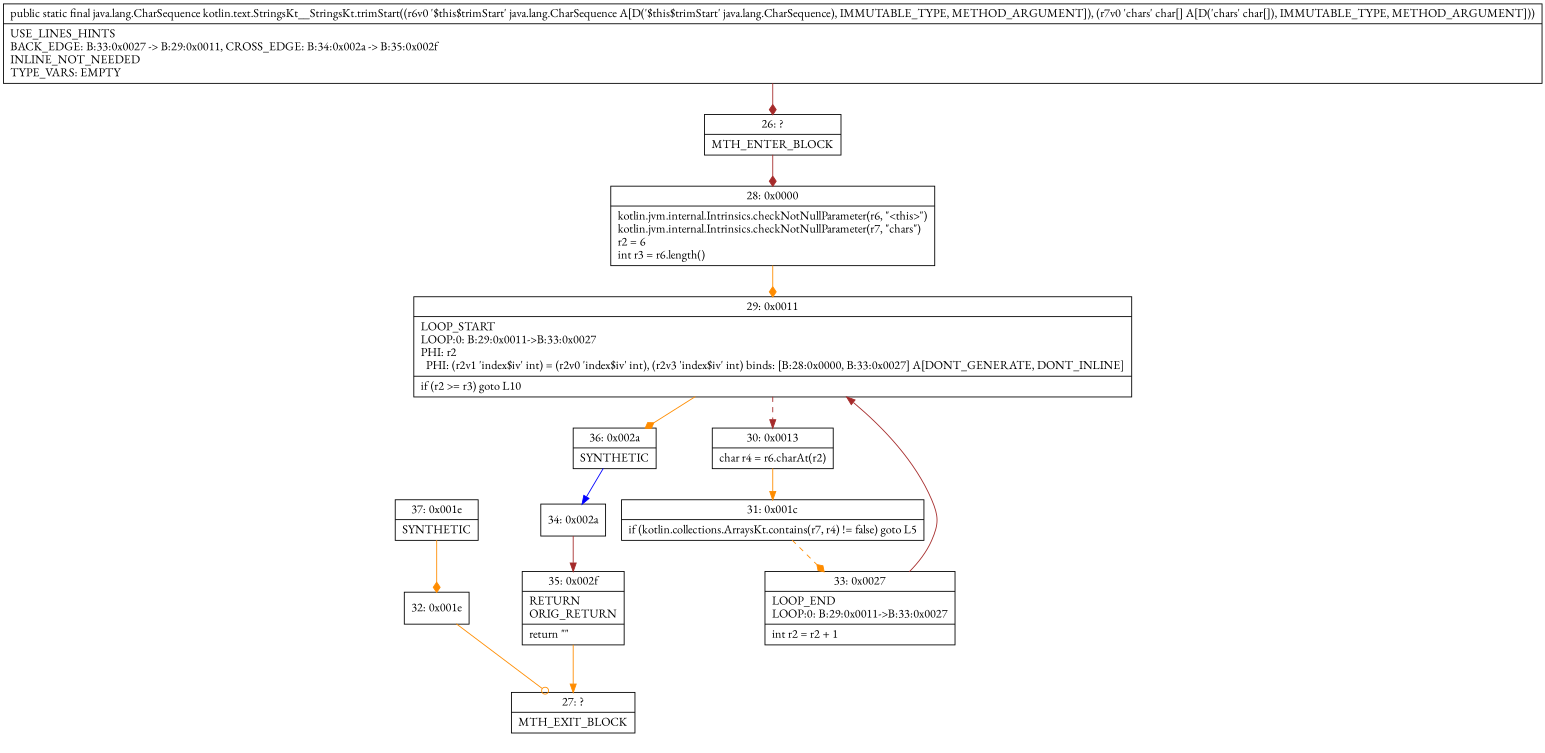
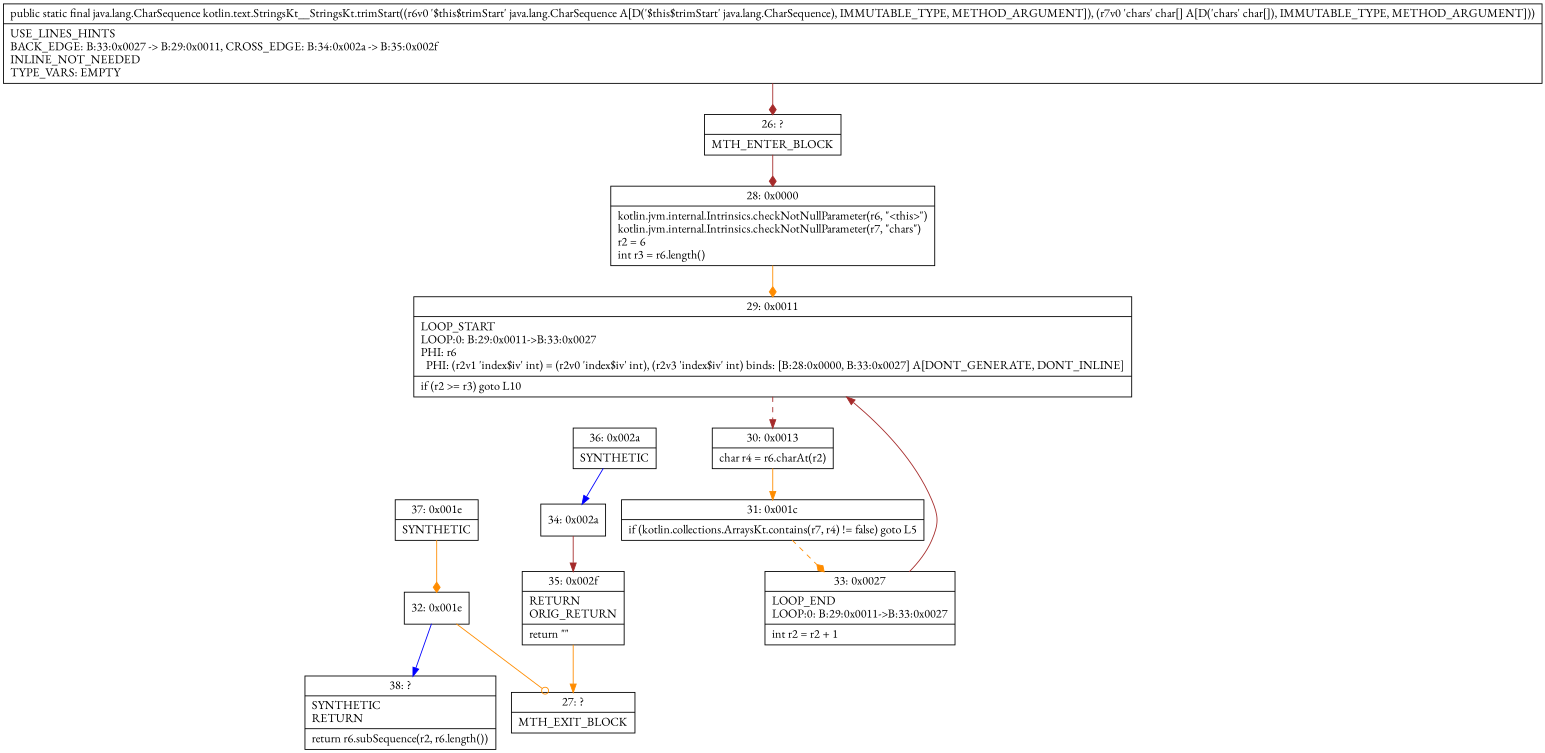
(440, 352) -> (440, 352)
(675, 410) -> none
none -> (400, 713)
